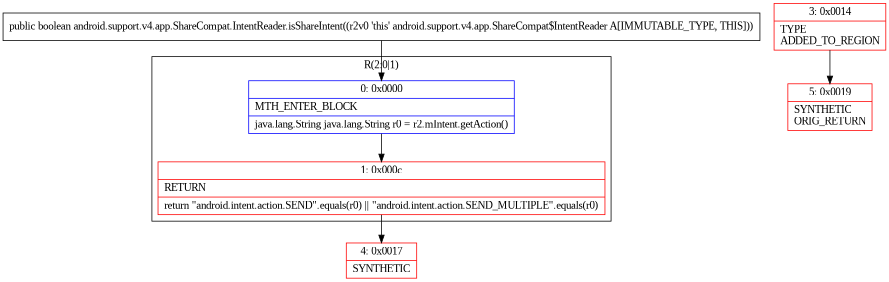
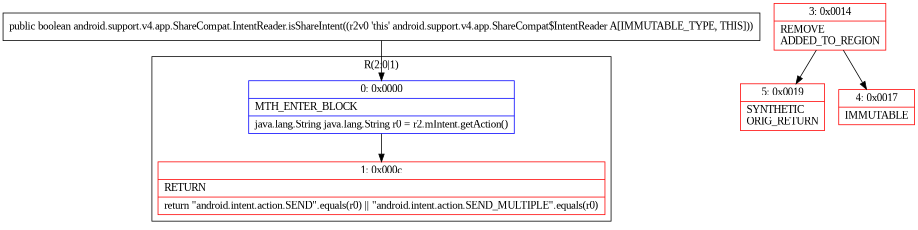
(793, 29) -> (802, 29)
(381, 226) -> (853, 66)
(381, 269) -> (877, 116)
